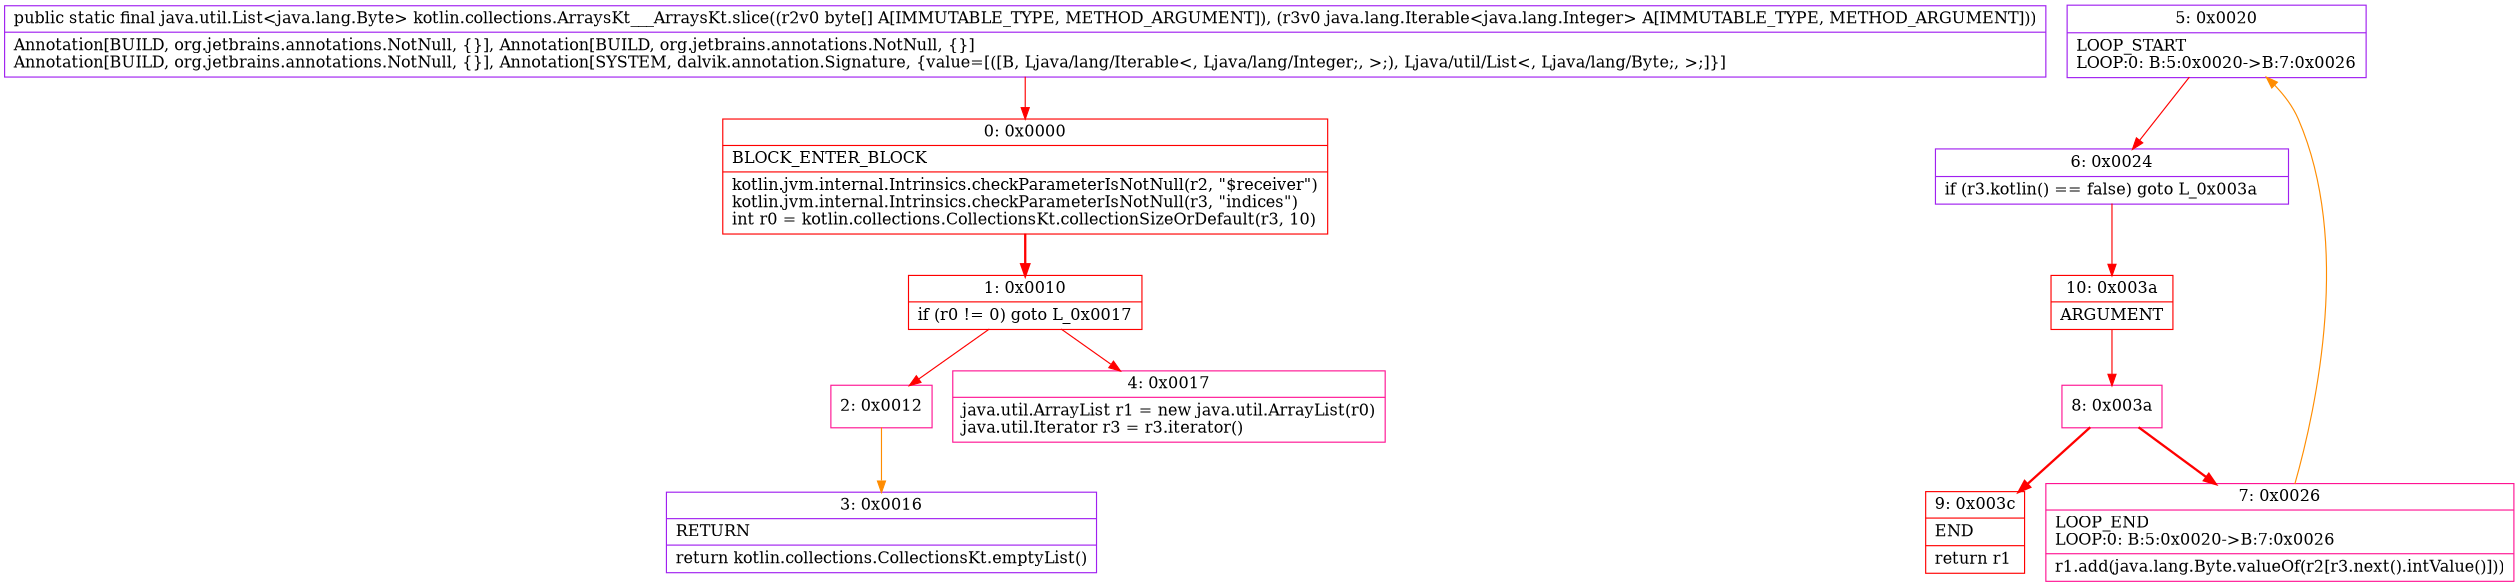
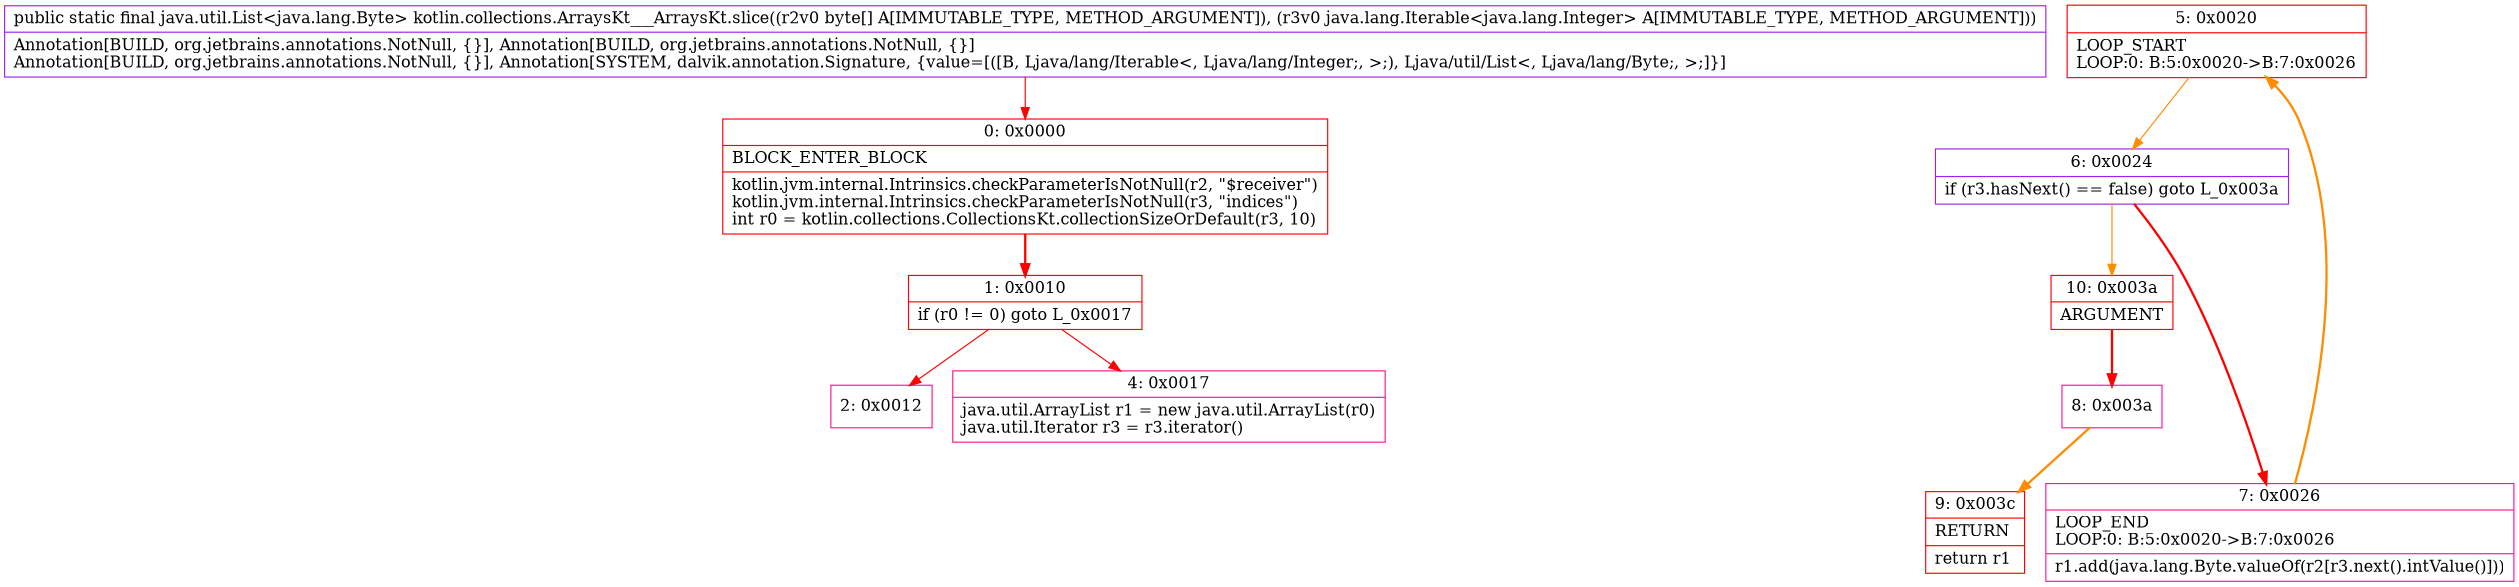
(2217, 41) -> (2217, 41)
(2165, 109) -> (2165, 109)
(2101, 190) -> (2112, 190)
(2112, 234) -> (2112, 234)
(2326, 280) -> (2326, 280)
(2112, 352) -> (2112, 352)
(2172, 452) -> (2211, 332)
(2059, 456) -> (2059, 456)
(1954, 531) -> (1972, 531)
(881, 532) -> none
